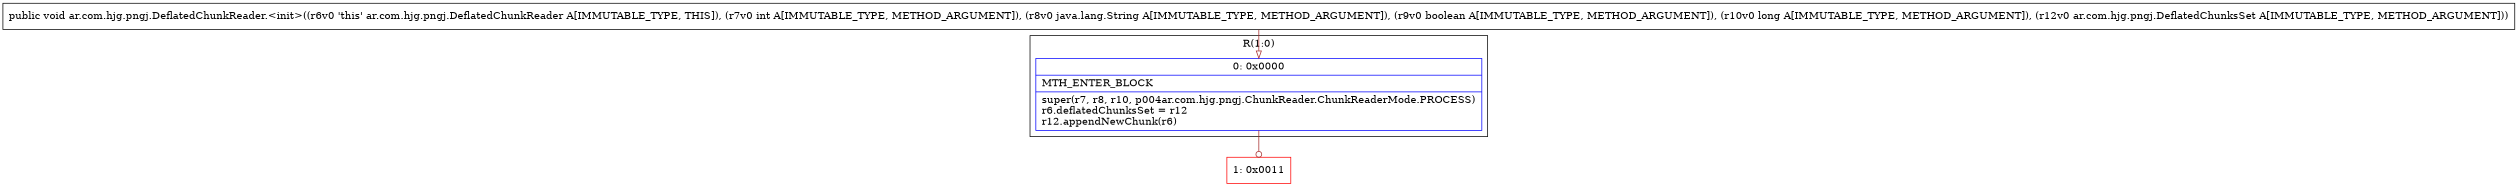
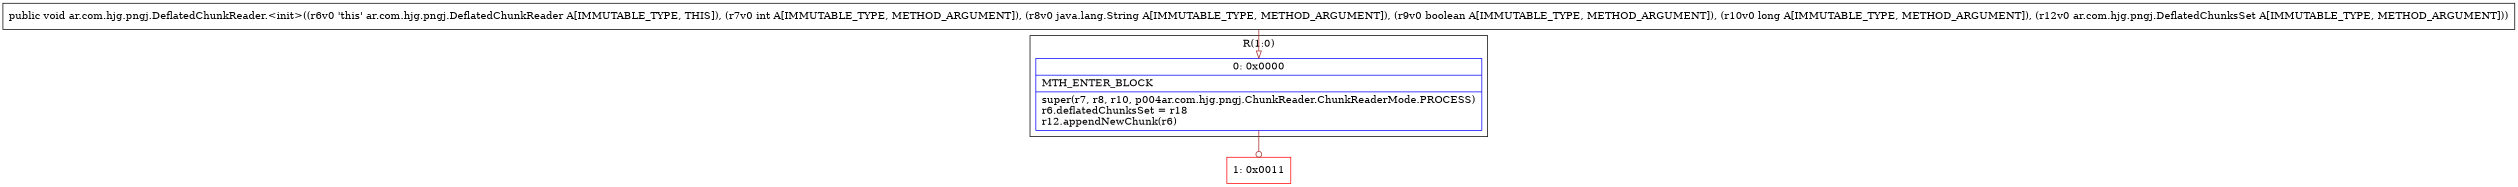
(1115, 111) -> (1115, 111)
